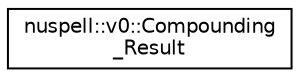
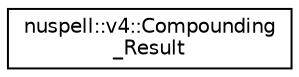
(150, 39) -> (150, 39)
